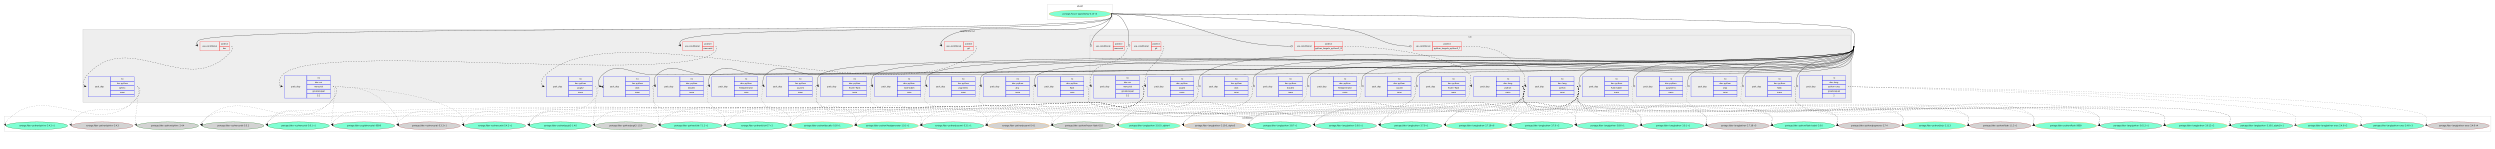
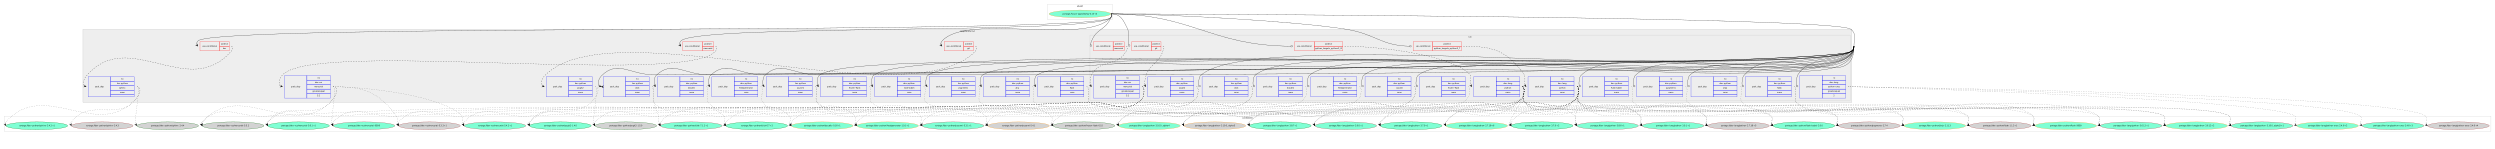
(364, 126) -> (364, 126)
